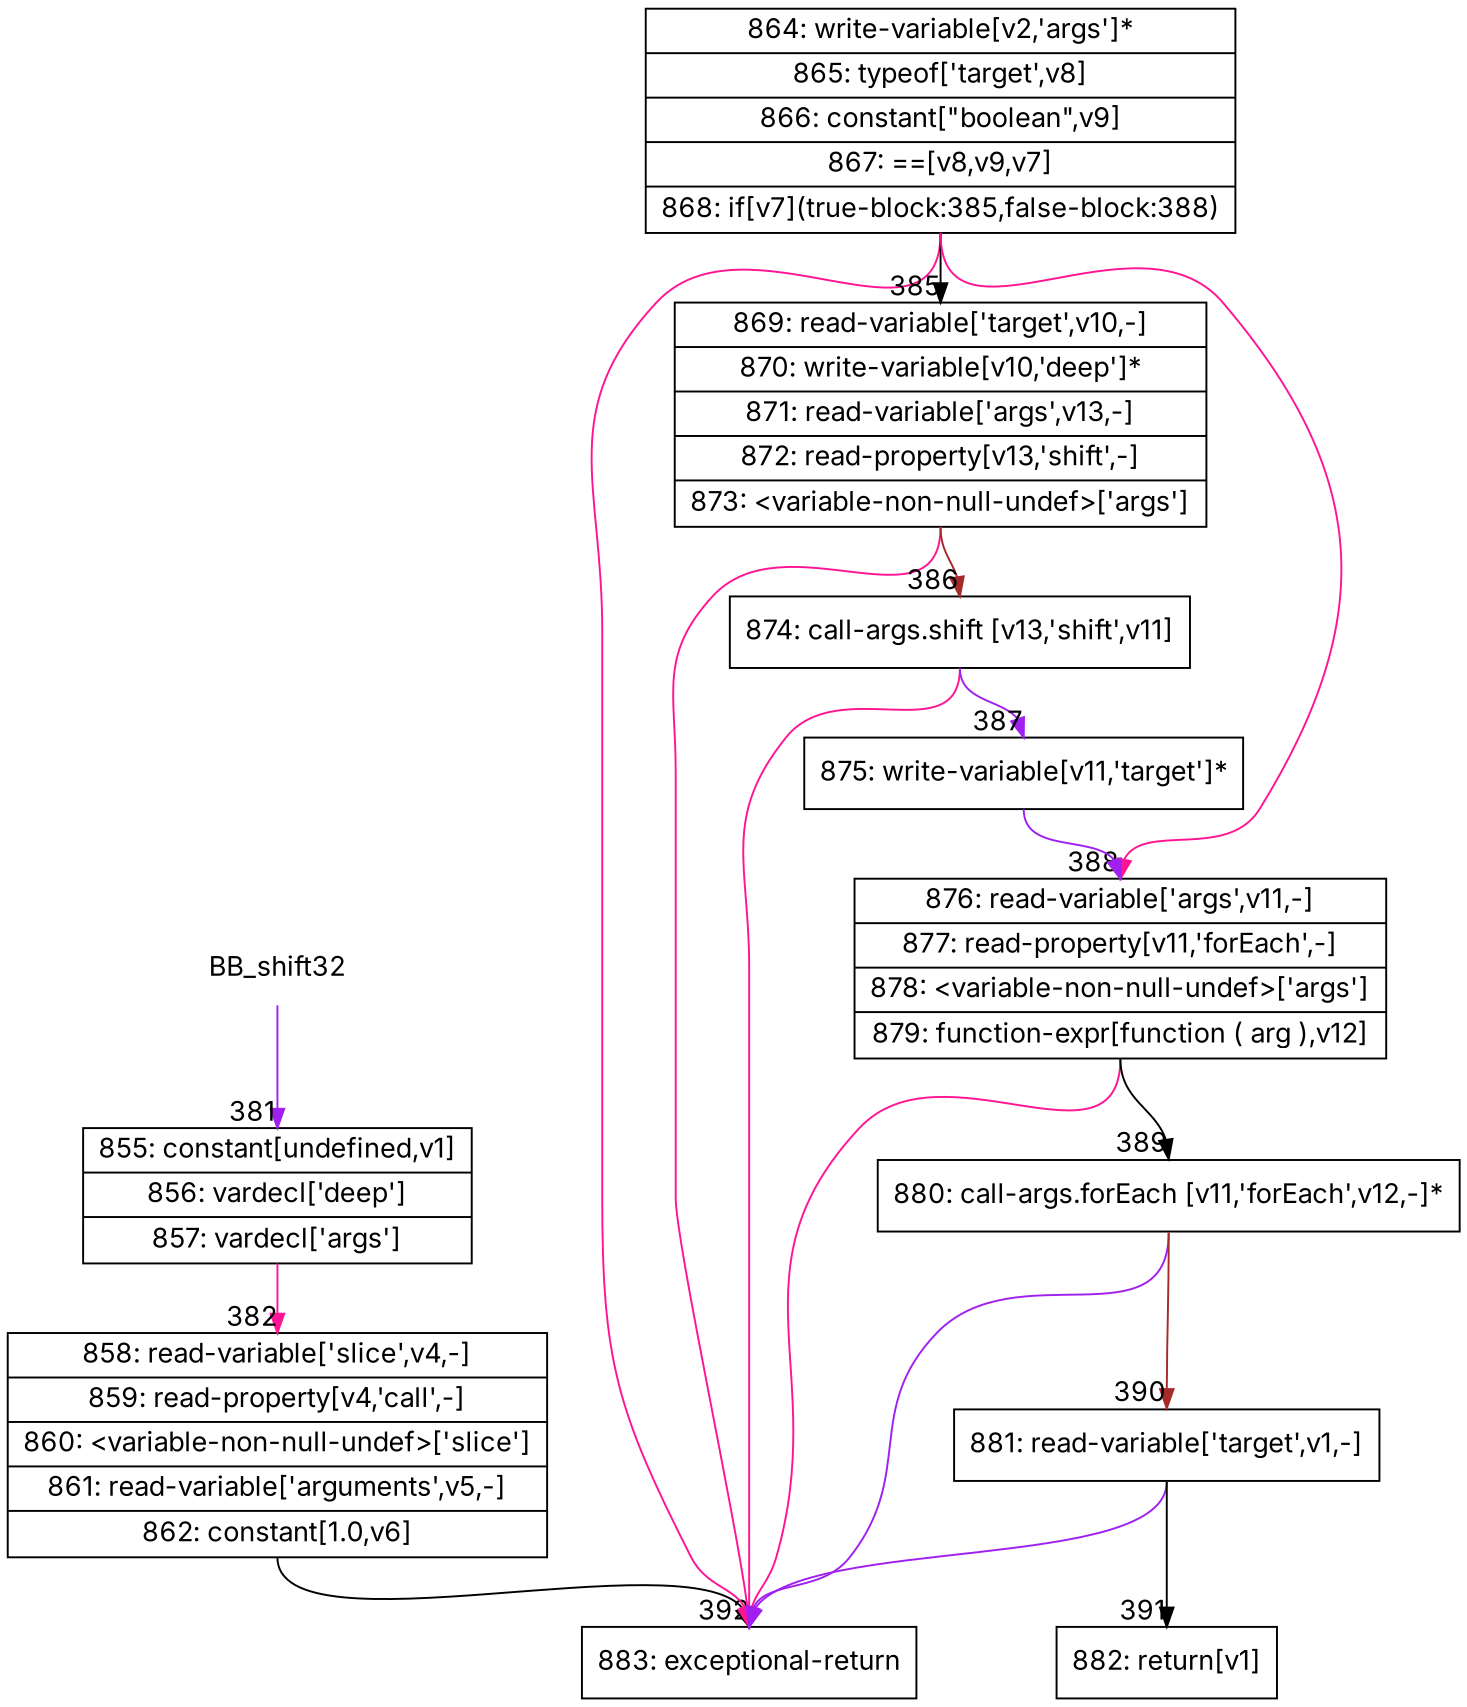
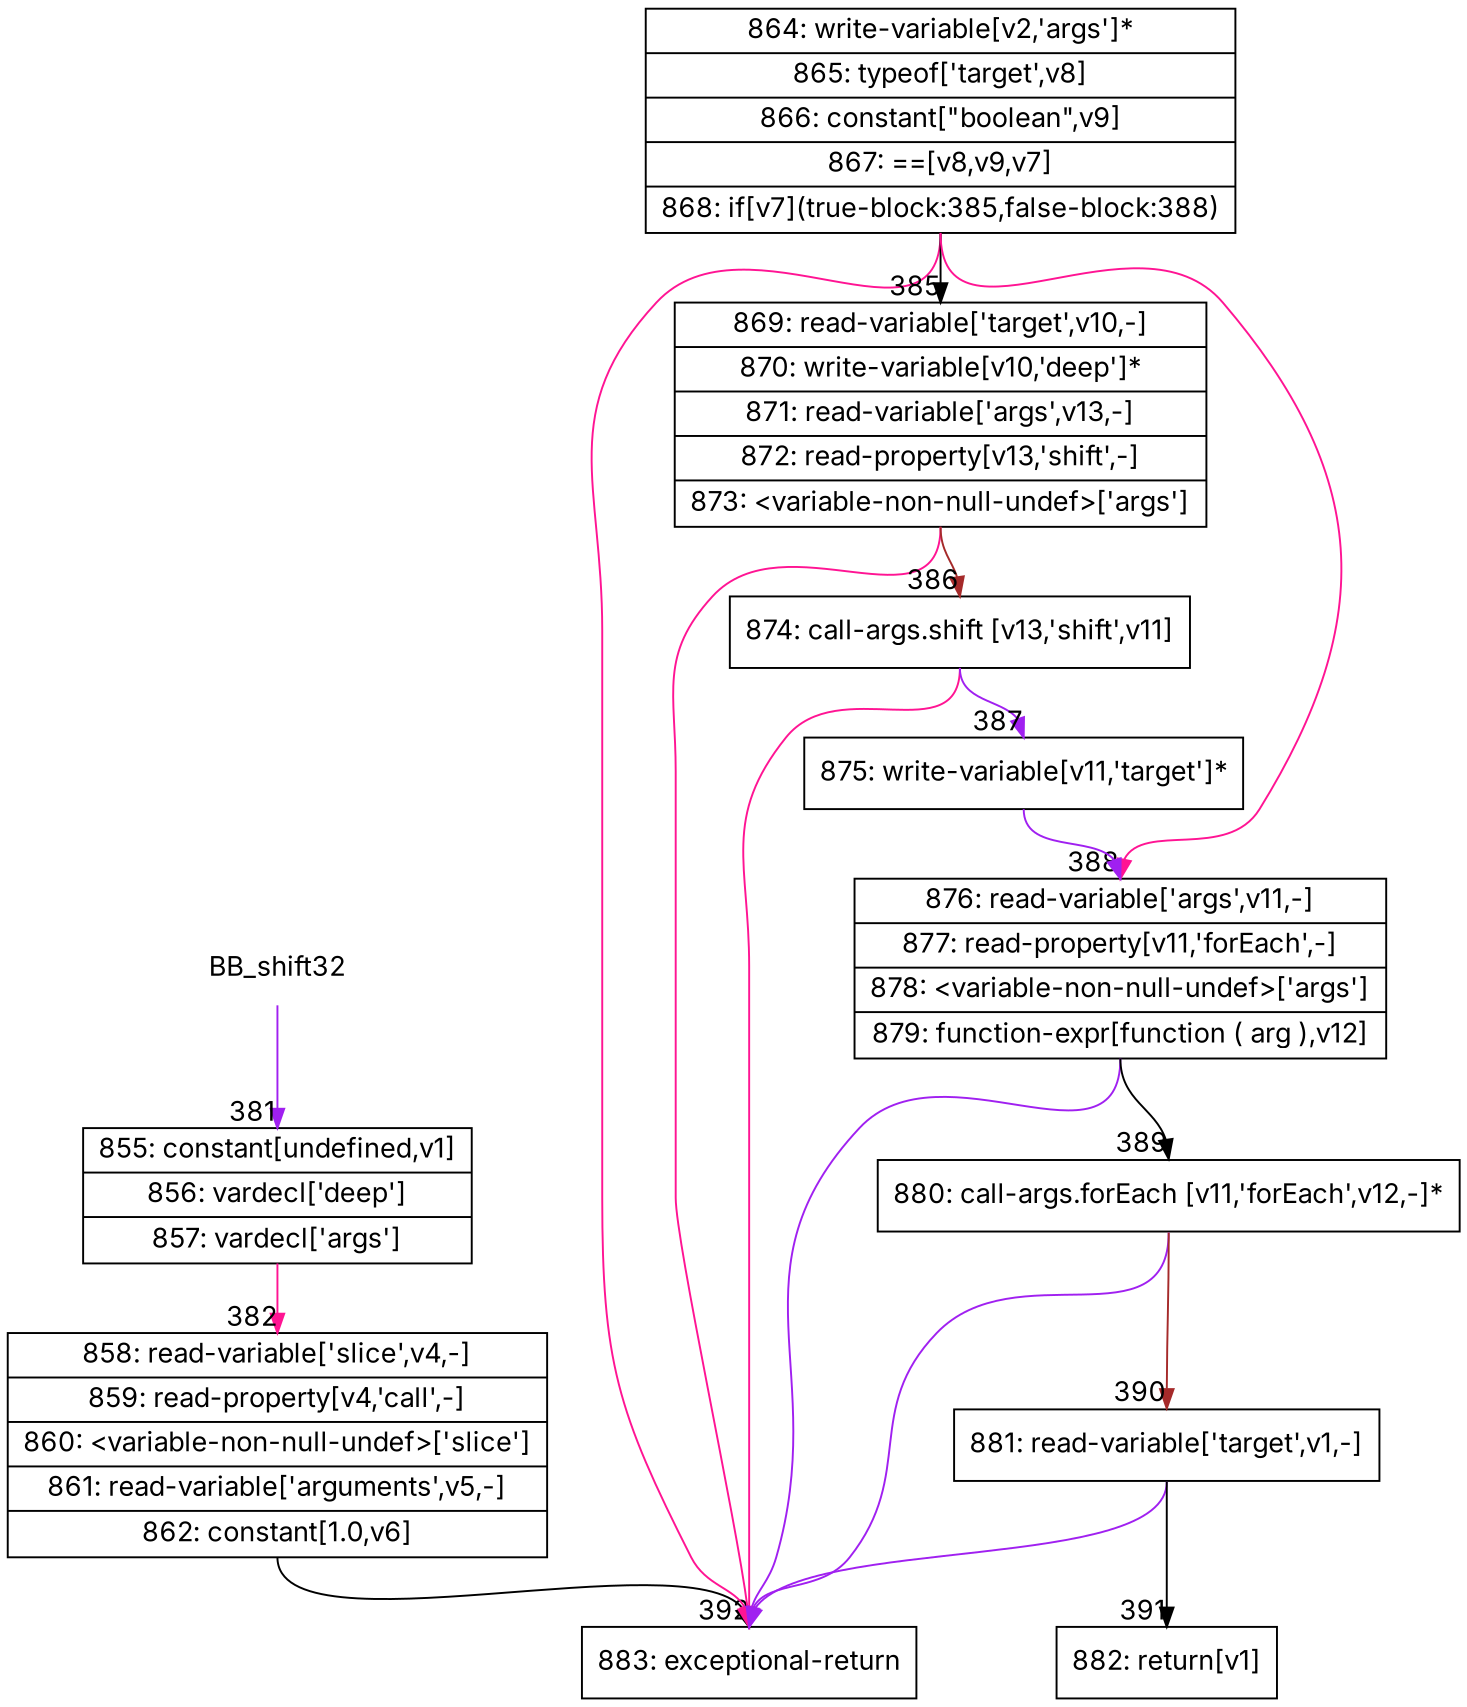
(805, 1214) -> (805, 1214)
